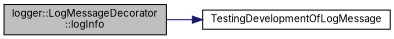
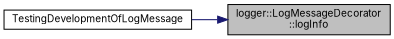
(179, 20) -> (205, 20)
